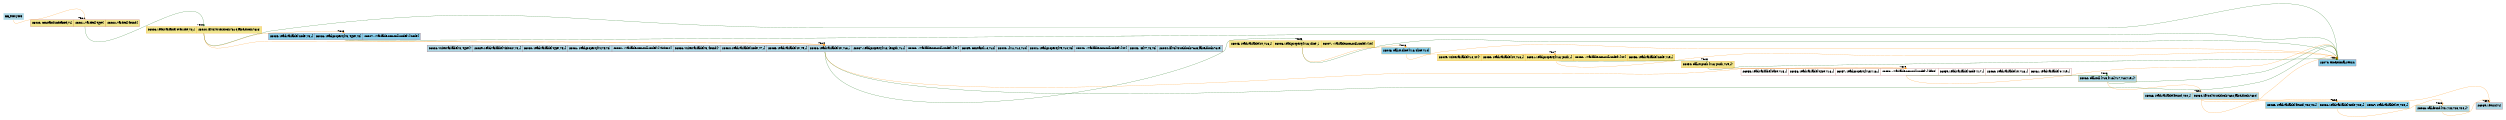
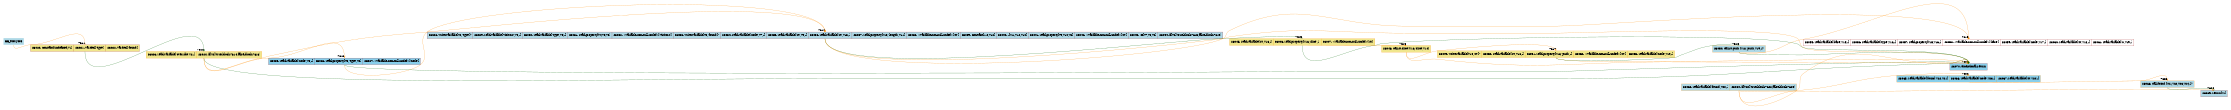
(1406, 51) -> (1406, 49)
(1708, 65) -> (1739, 49)
(2126, 69) -> none
(2107, 79) -> none
(1585, 87) -> (1397, 33)
(2468, 112) -> (2200, 88)
